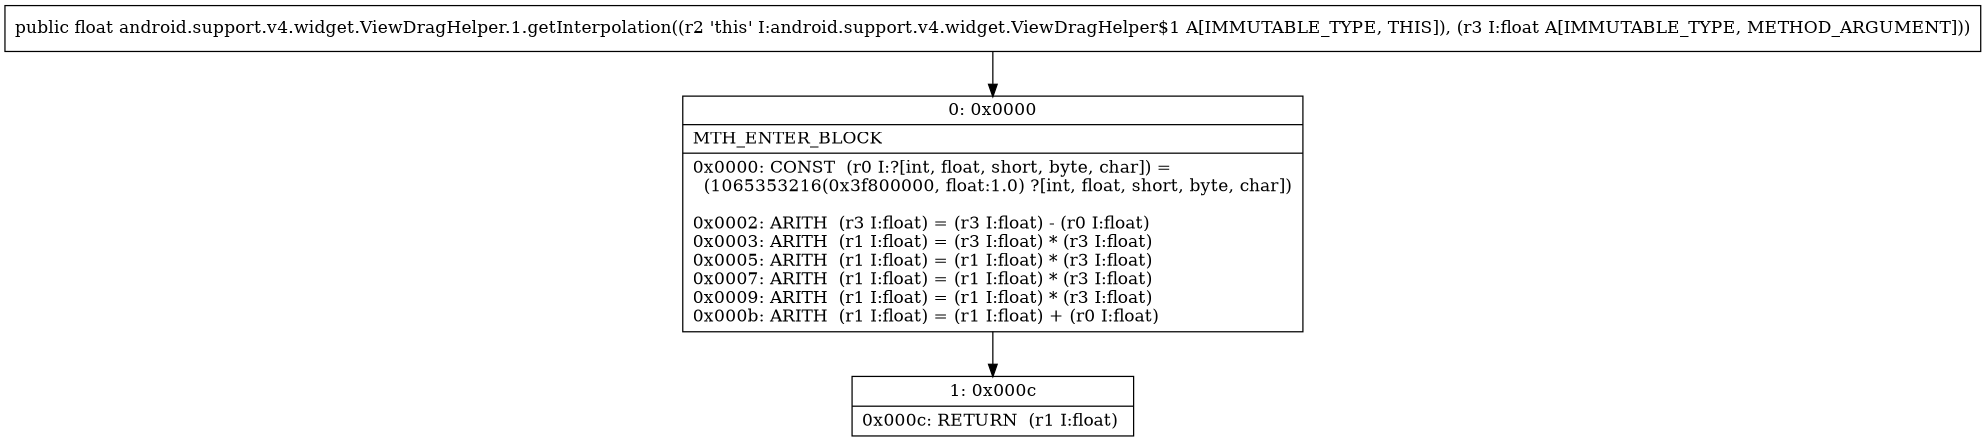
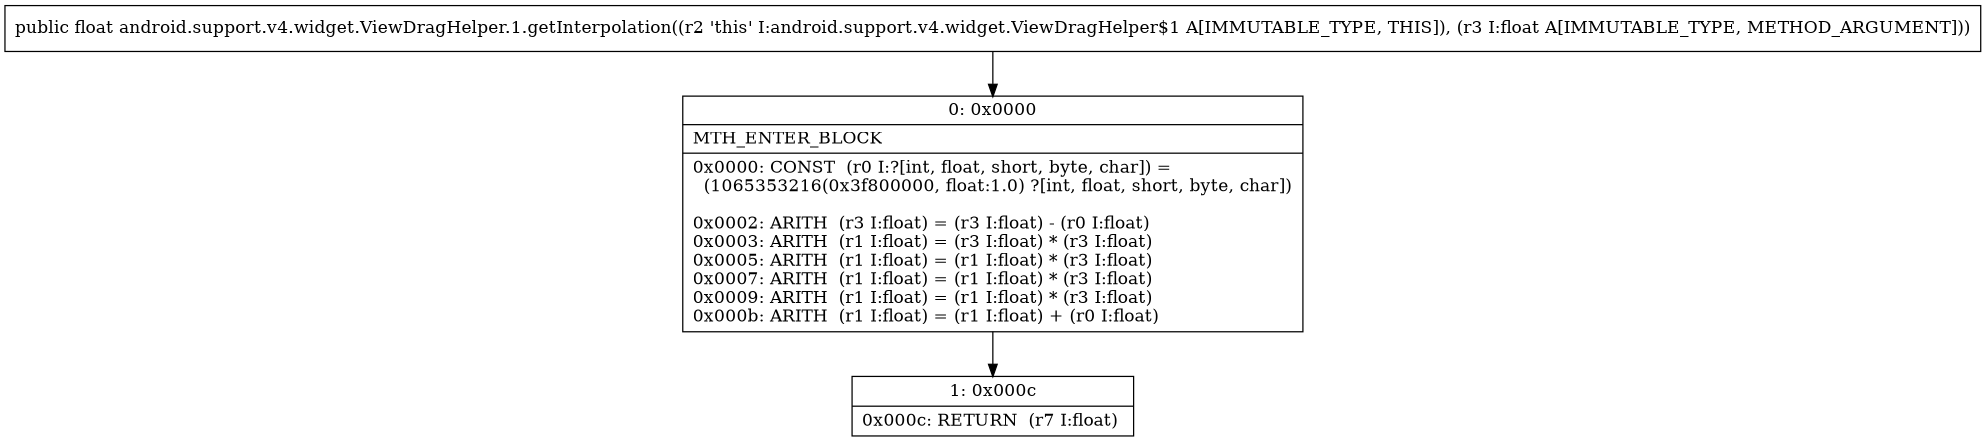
(993, 420) -> (993, 420)
